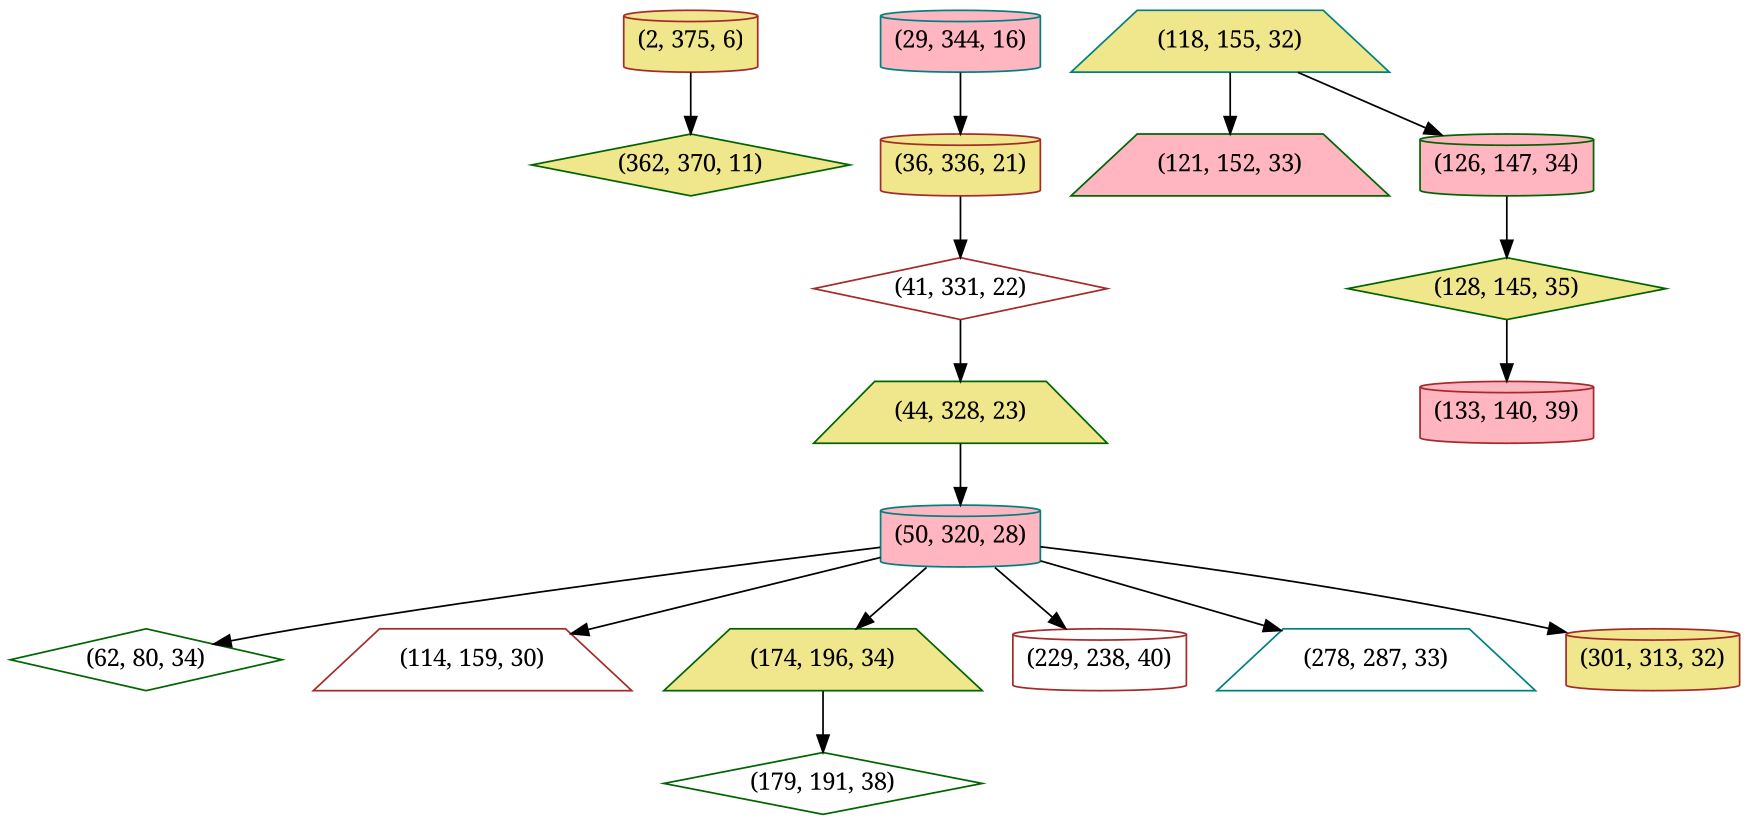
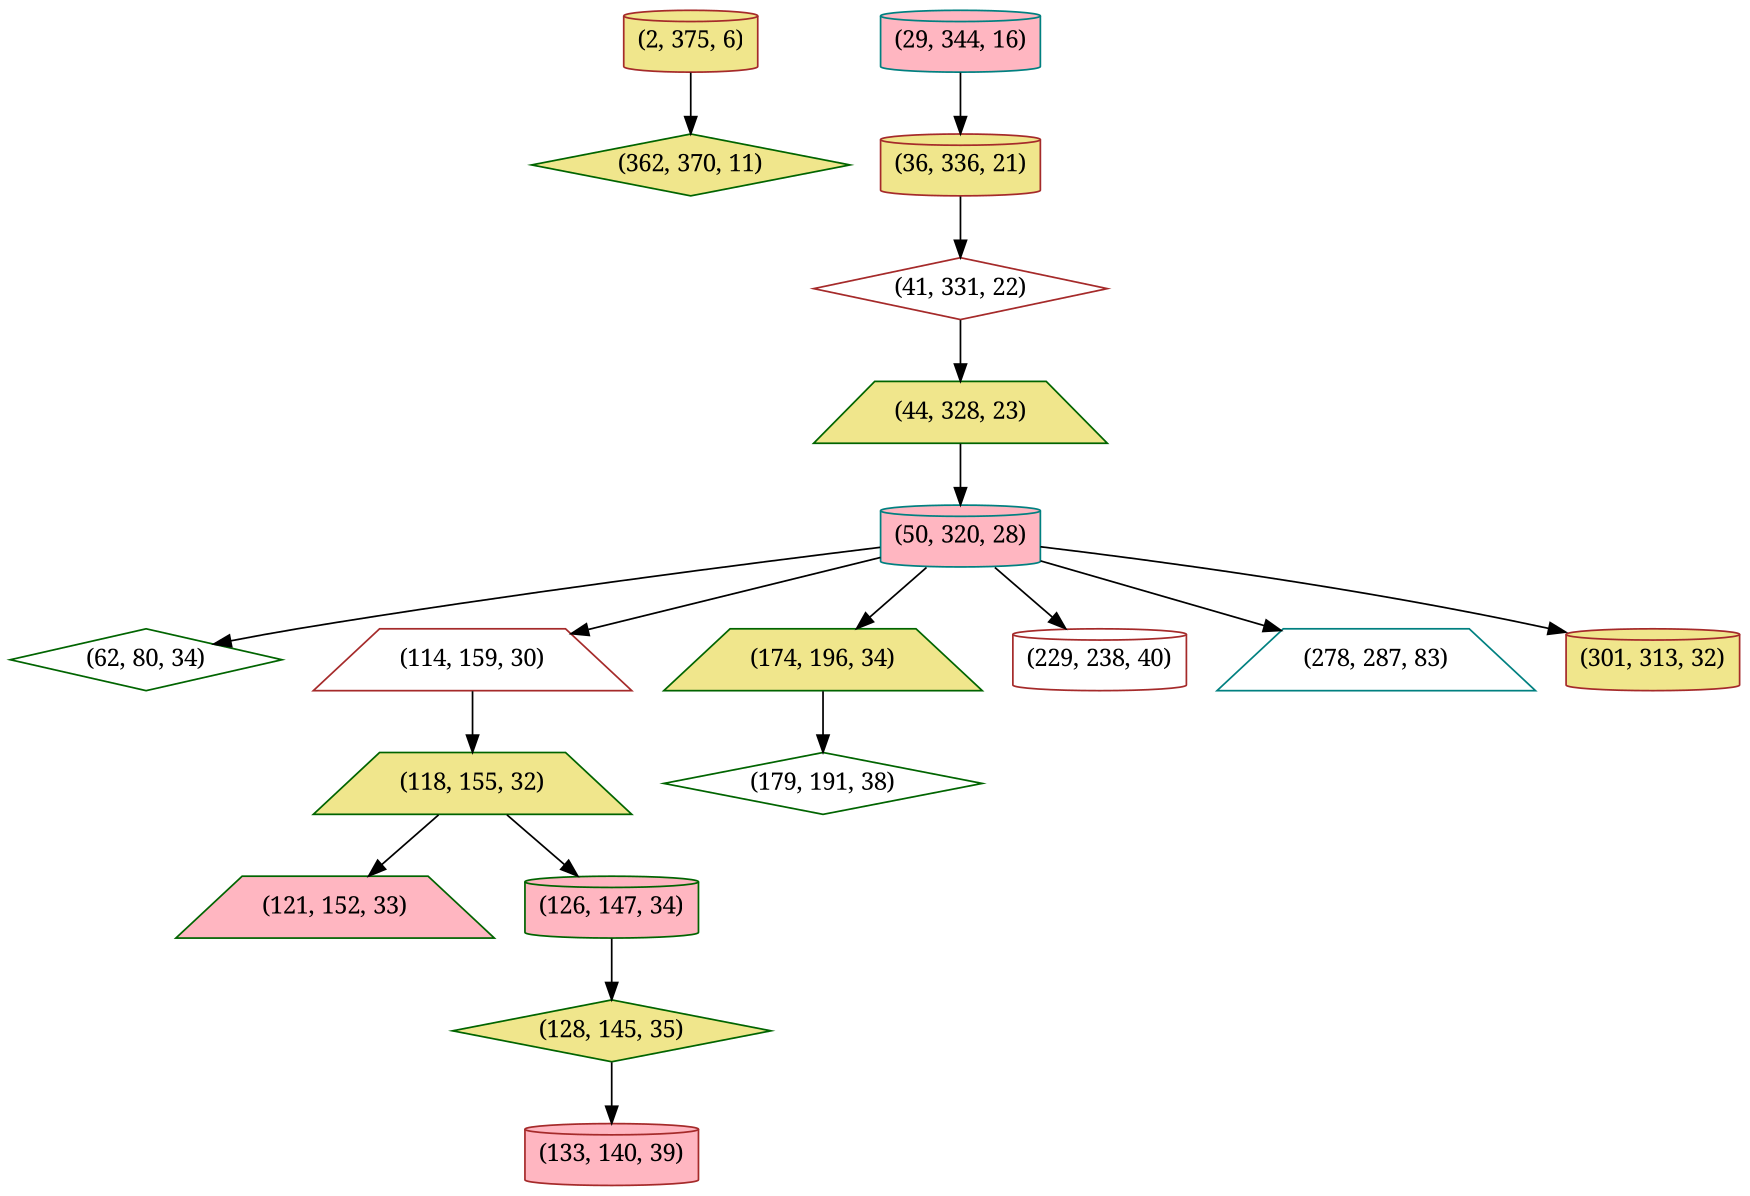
(1230, 41) -> (473, 783)
(1376, 660) -> (1376, 660)
none -> (473, 713)
